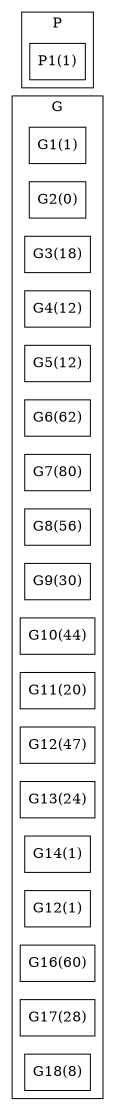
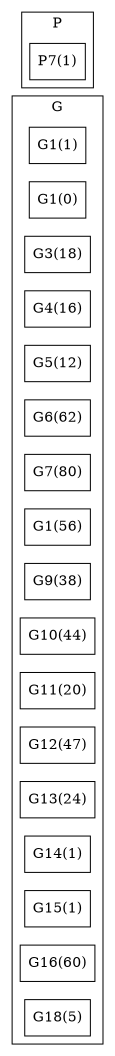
(58, 62) -> (58, 62)
(58, 200) -> (58, 200)
(58, 309) -> (58, 309)
(58, 527) -> (58, 527)
(58, 582) -> (58, 582)
(58, 909) -> (58, 909)
(58, 1018) -> none
(58, 1072) -> (58, 1018)
